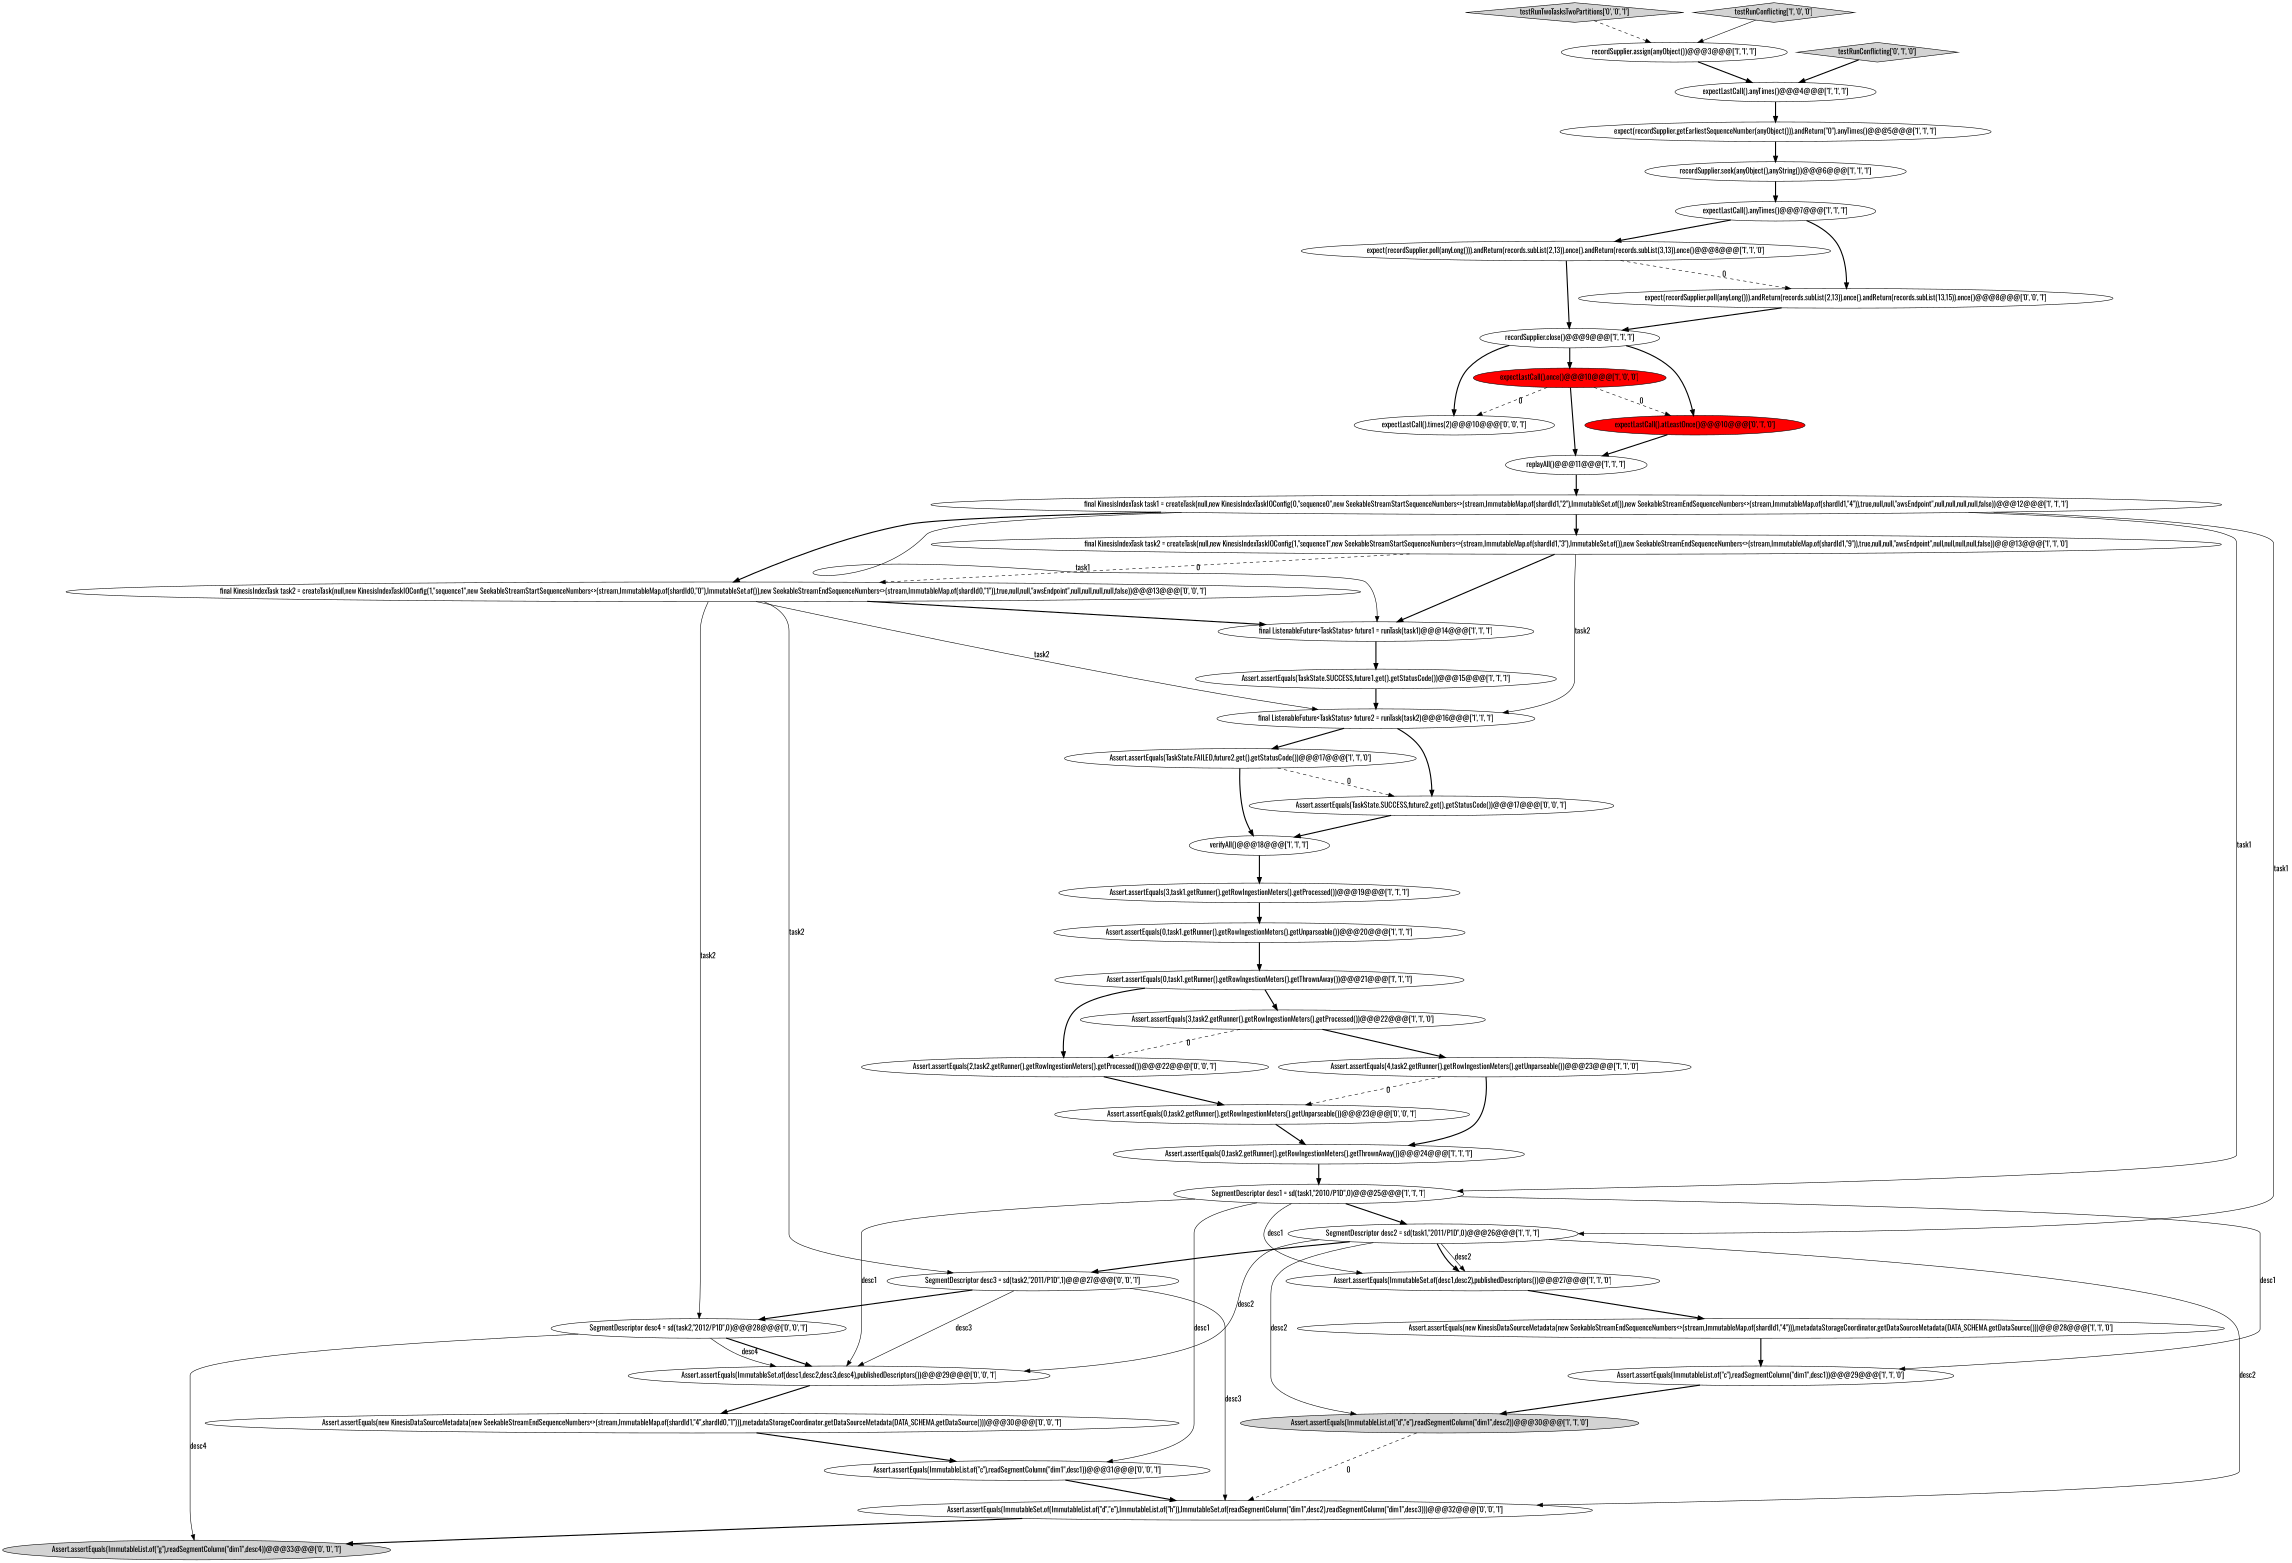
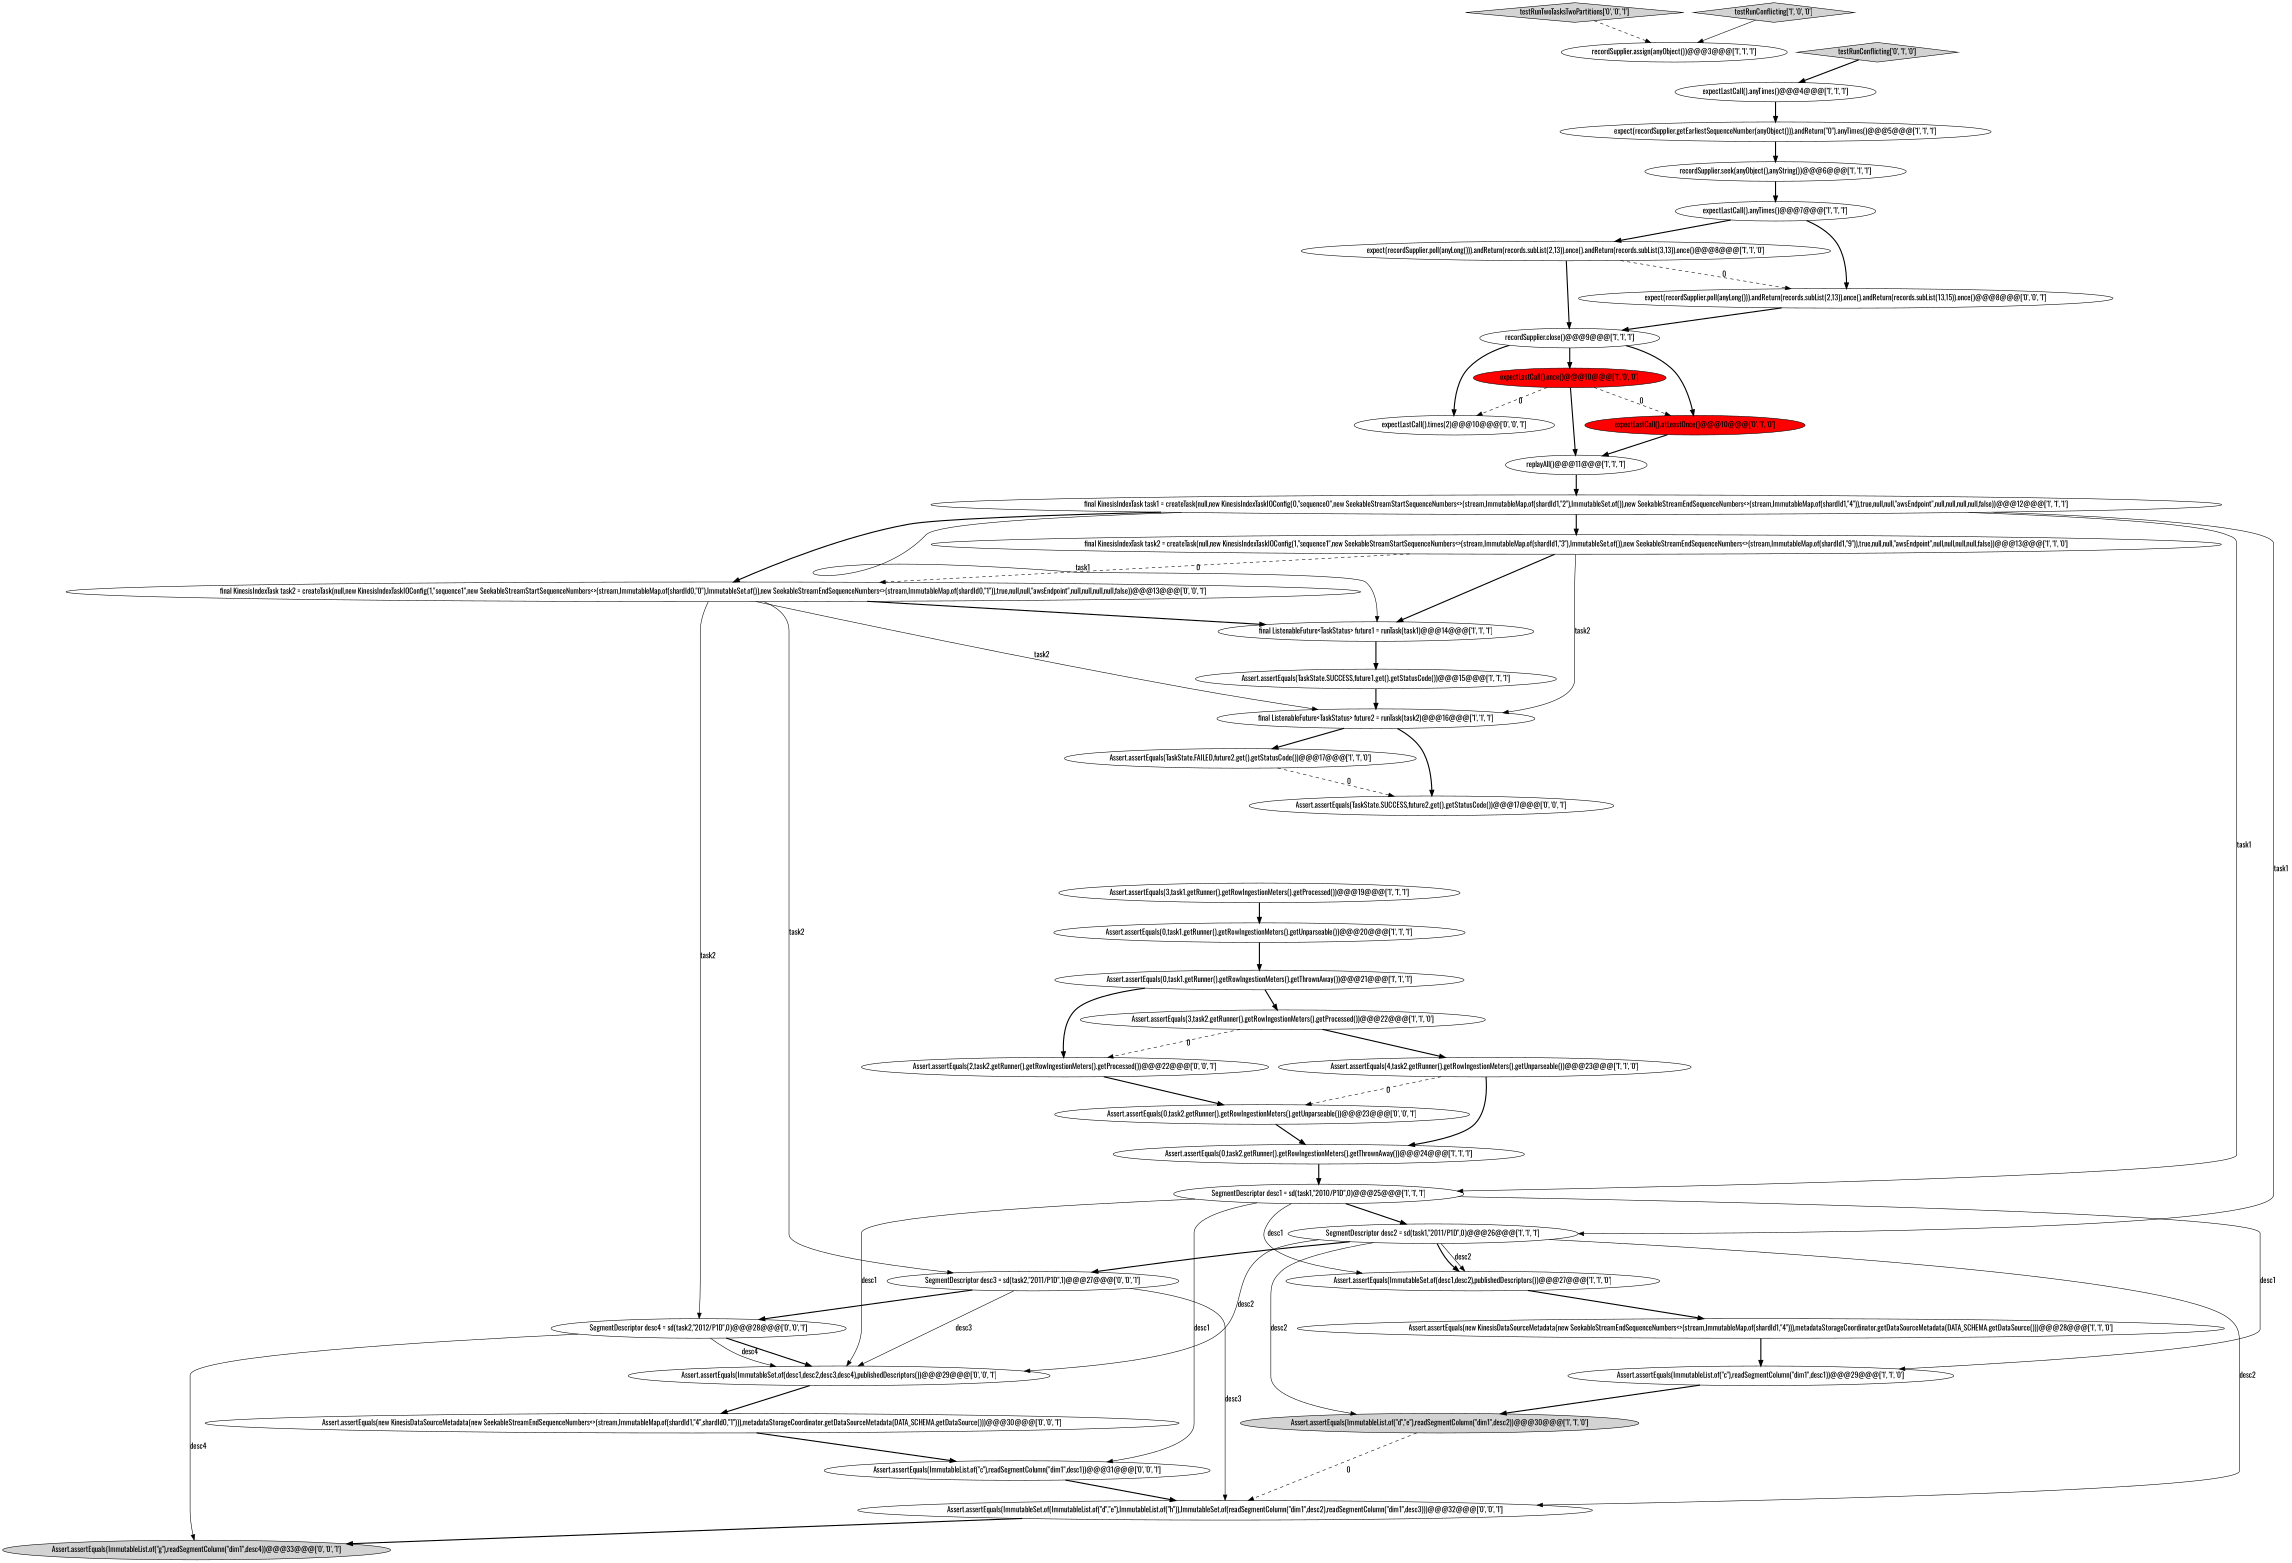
(1722, 71) -> none
(1259, 846) -> none
